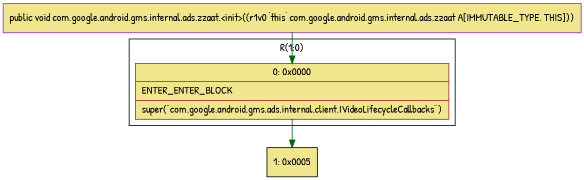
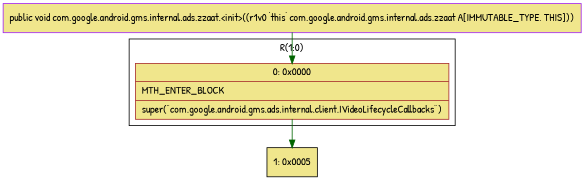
(187, 91) -> (183, 91)
